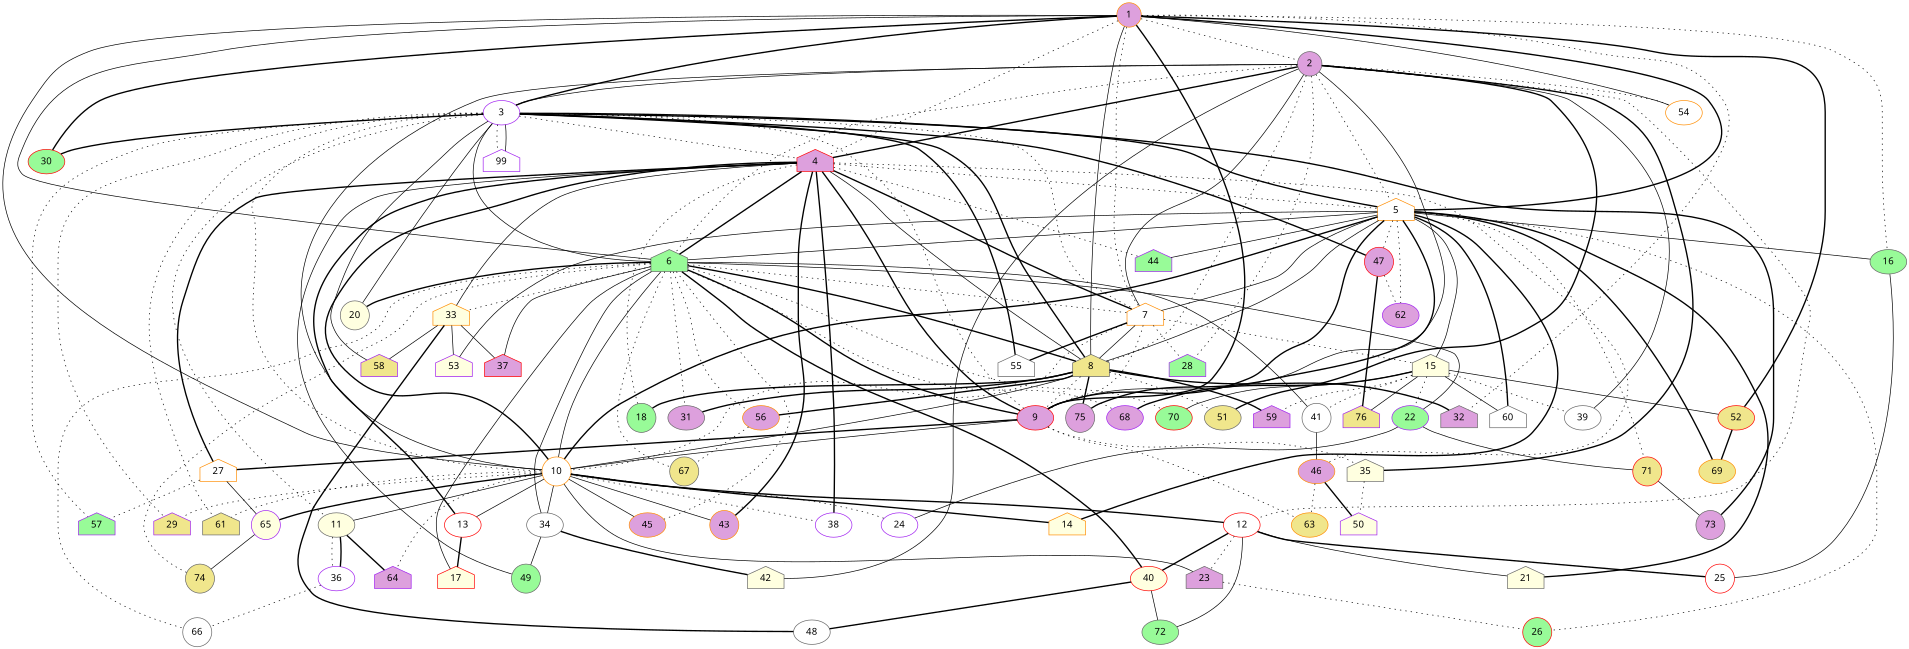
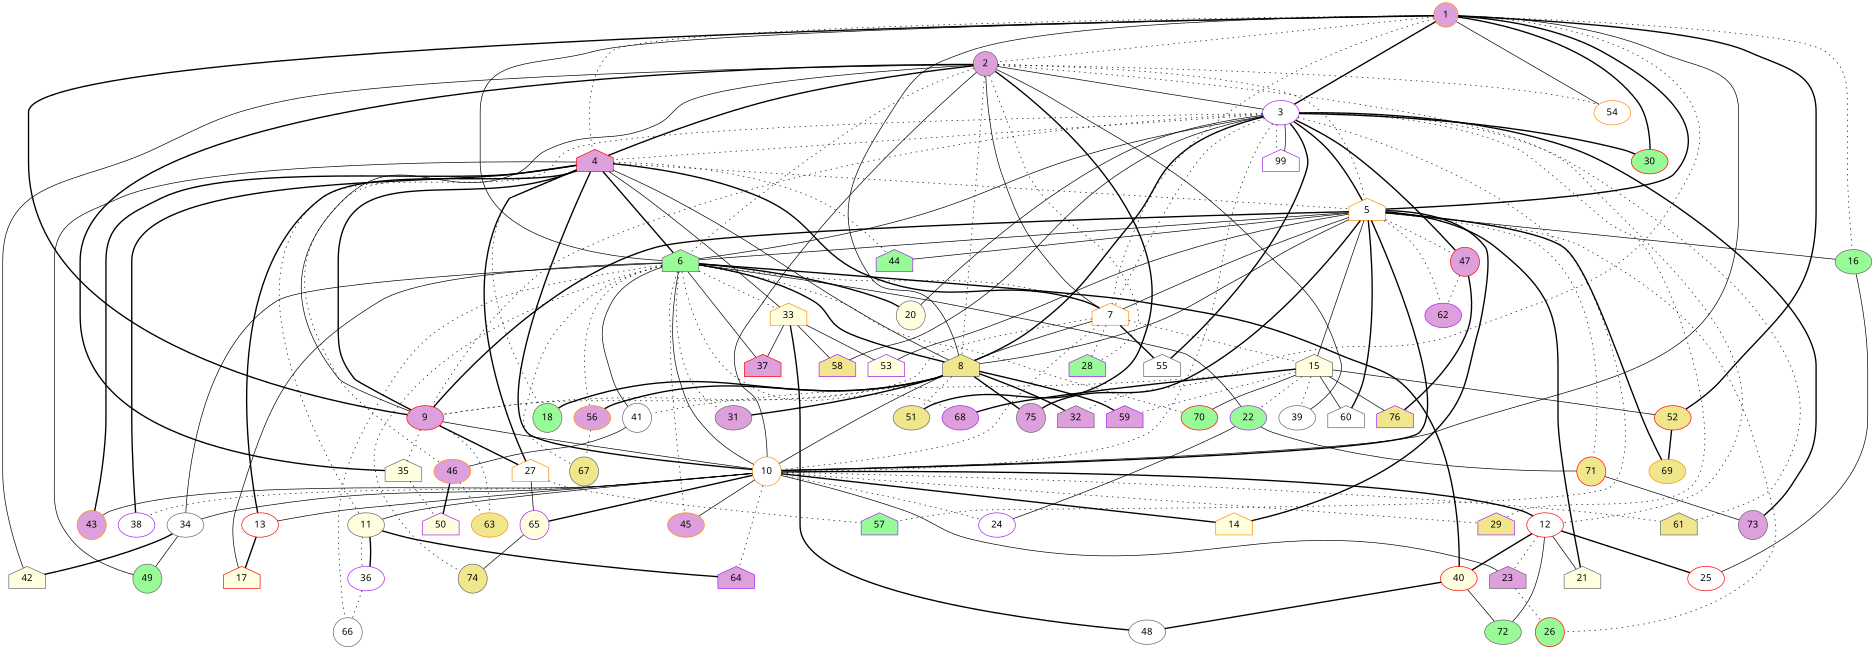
(847, 356) -> none
(1720, 579) -> (1706, 579)
